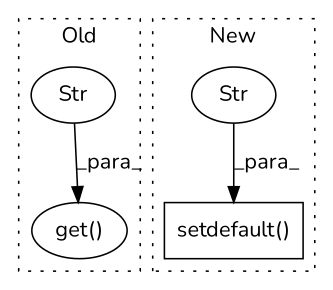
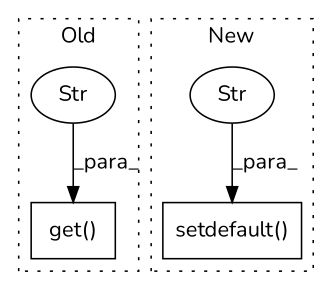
(79, 231) -> (73, 231)
